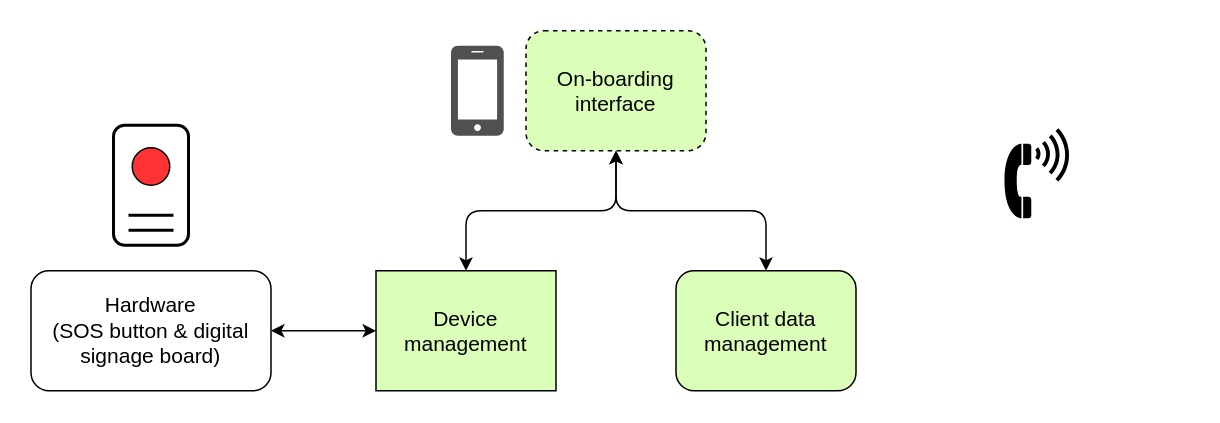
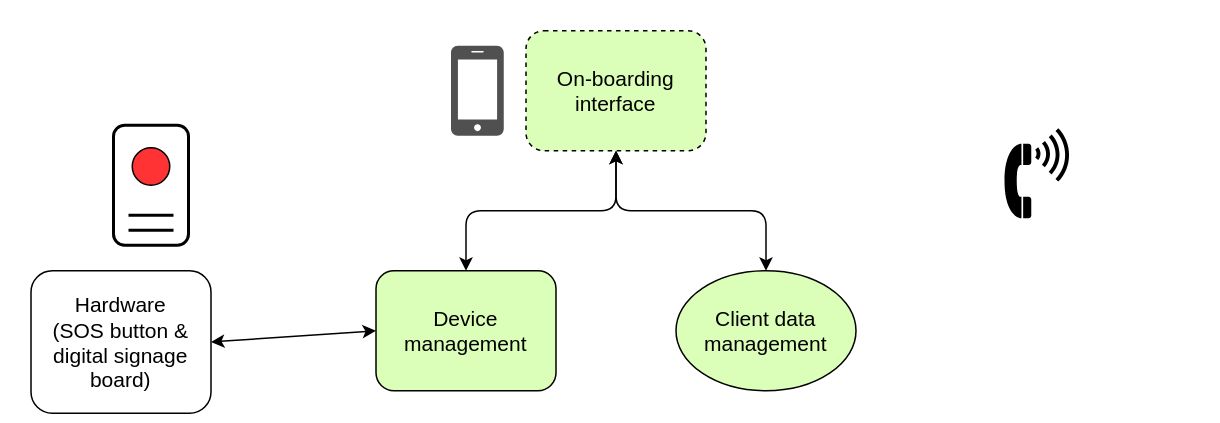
(151, 331) -> (121, 342)
(466, 331) -> (466, 331)
(766, 331) -> (766, 331)
